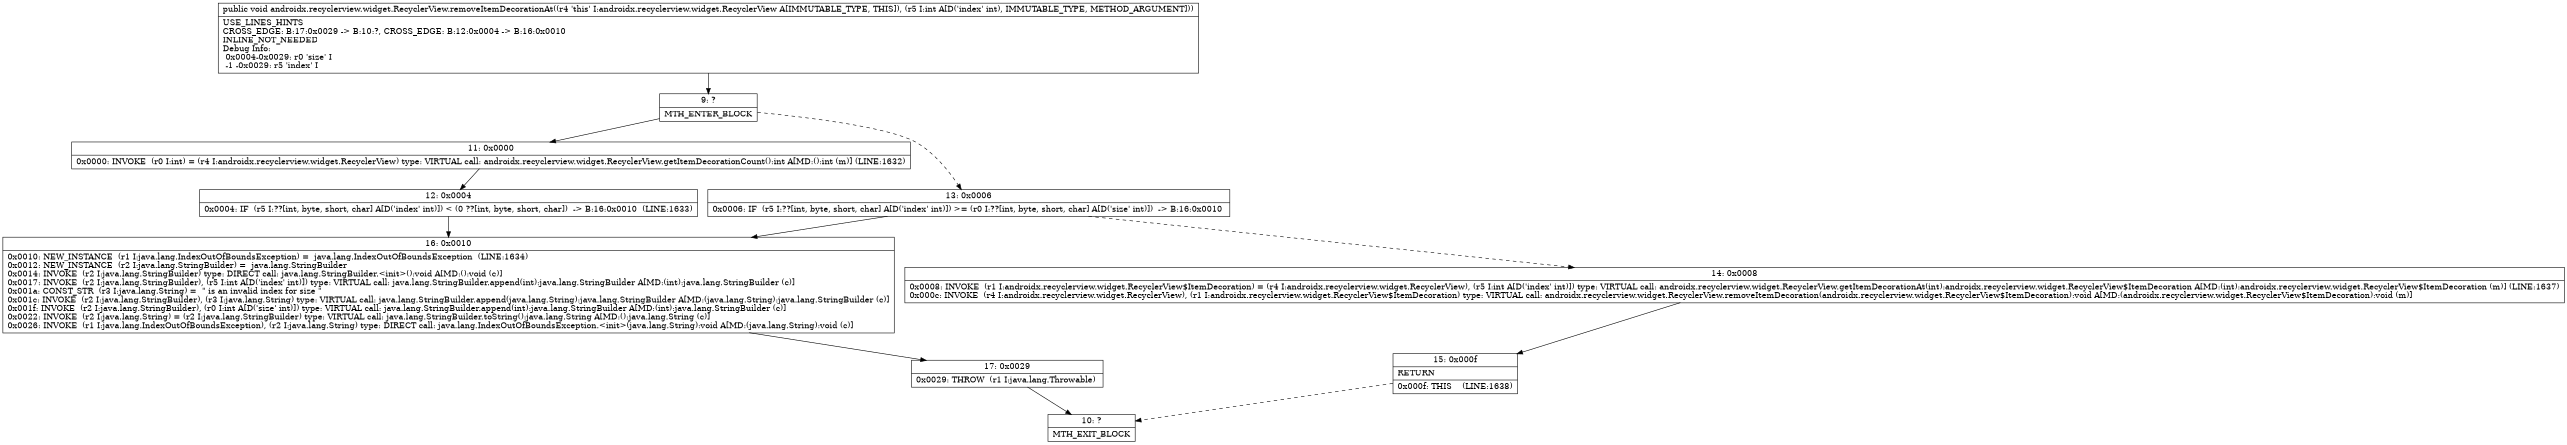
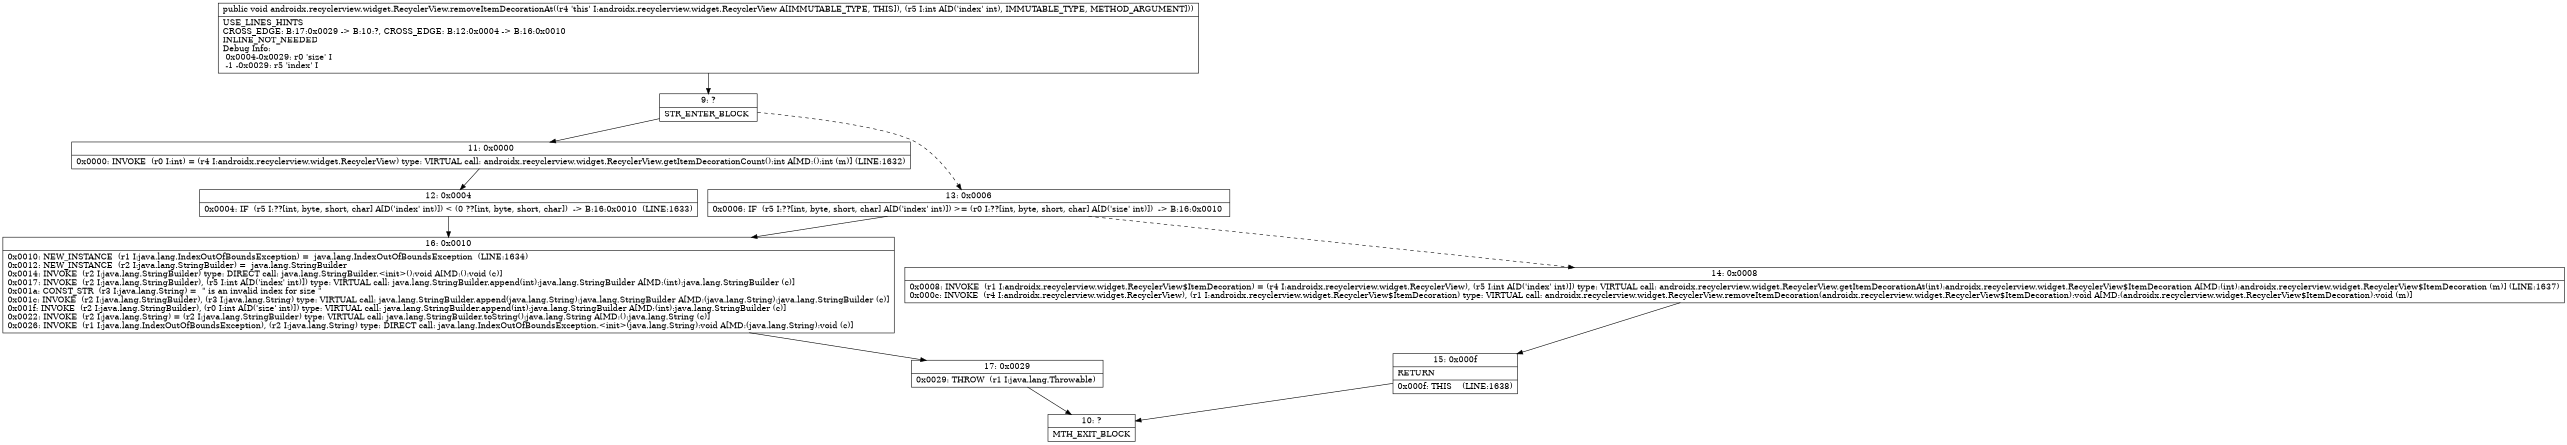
(708, 114) -> (707, 114)
(1267, 402) -> (1267, 402)
